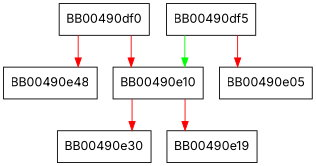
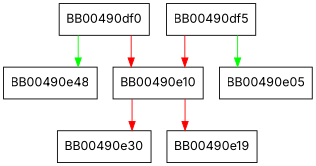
(78, 47) -> (78, 47)
(185, 47) -> (185, 47)
(238, 47) -> (238, 47)
